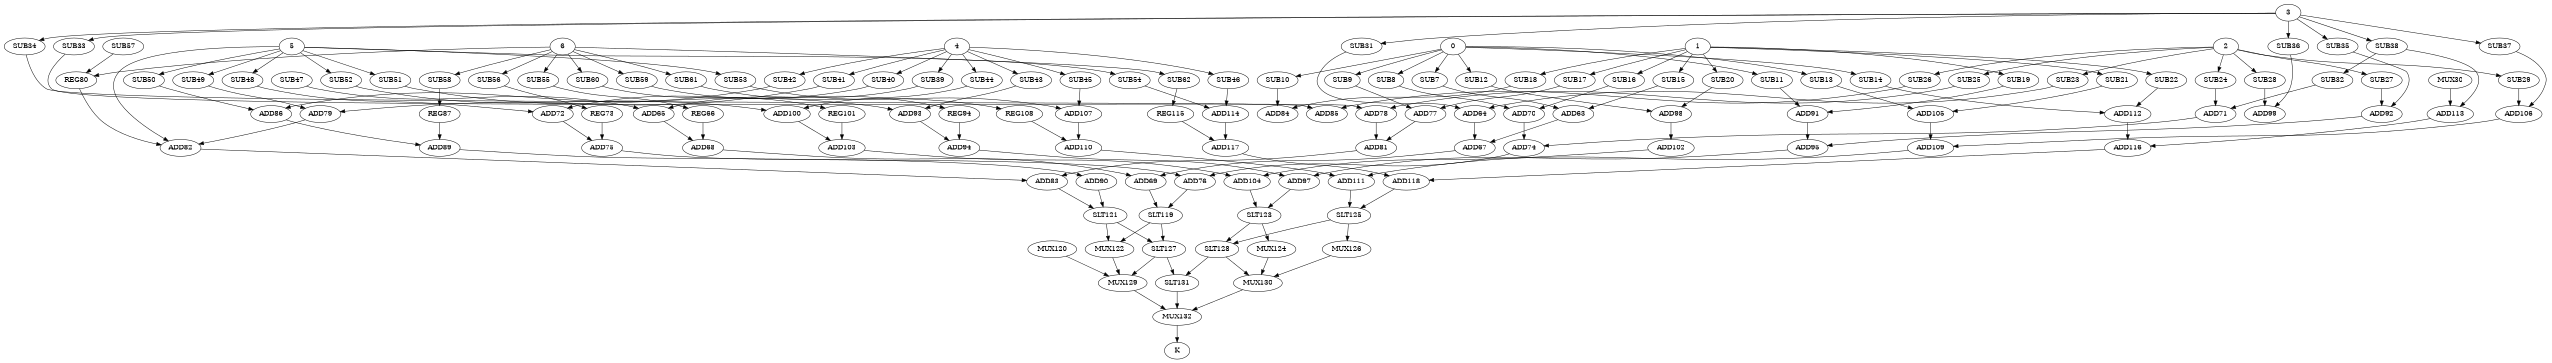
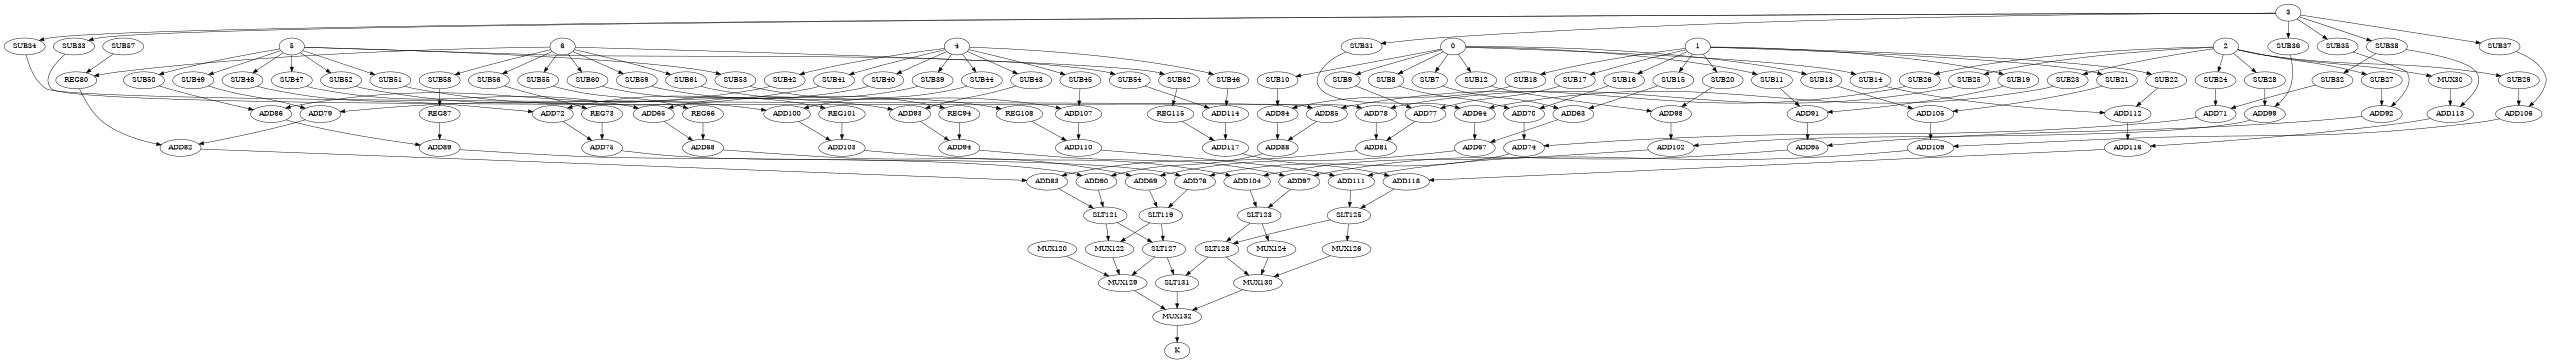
(152, 57) -> (292, 61)
none -> (2365, 67)
none -> (1892, 137)
none -> (1278, 148)
